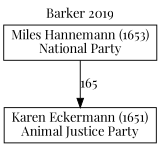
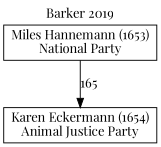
(80, 125) -> (80, 125)
